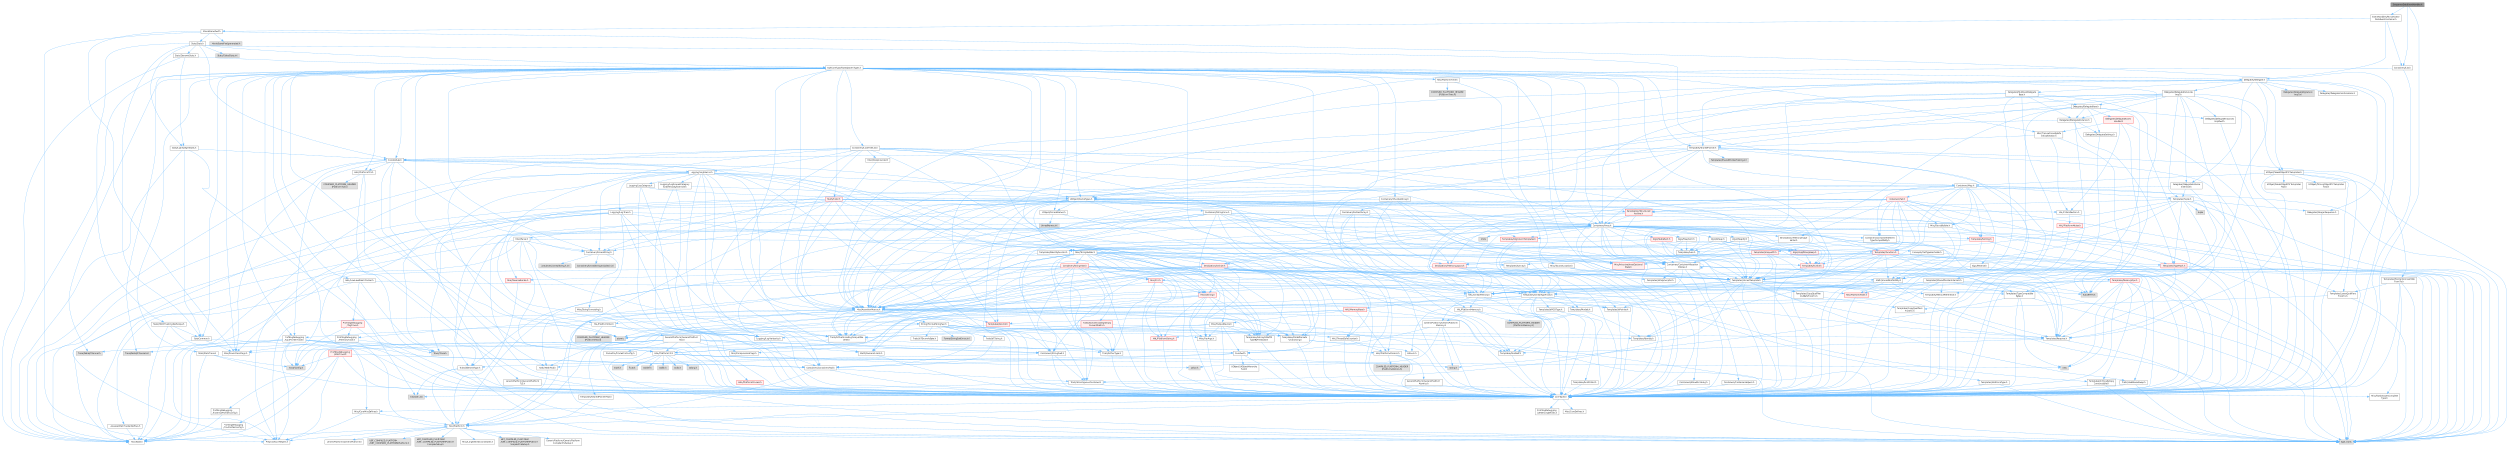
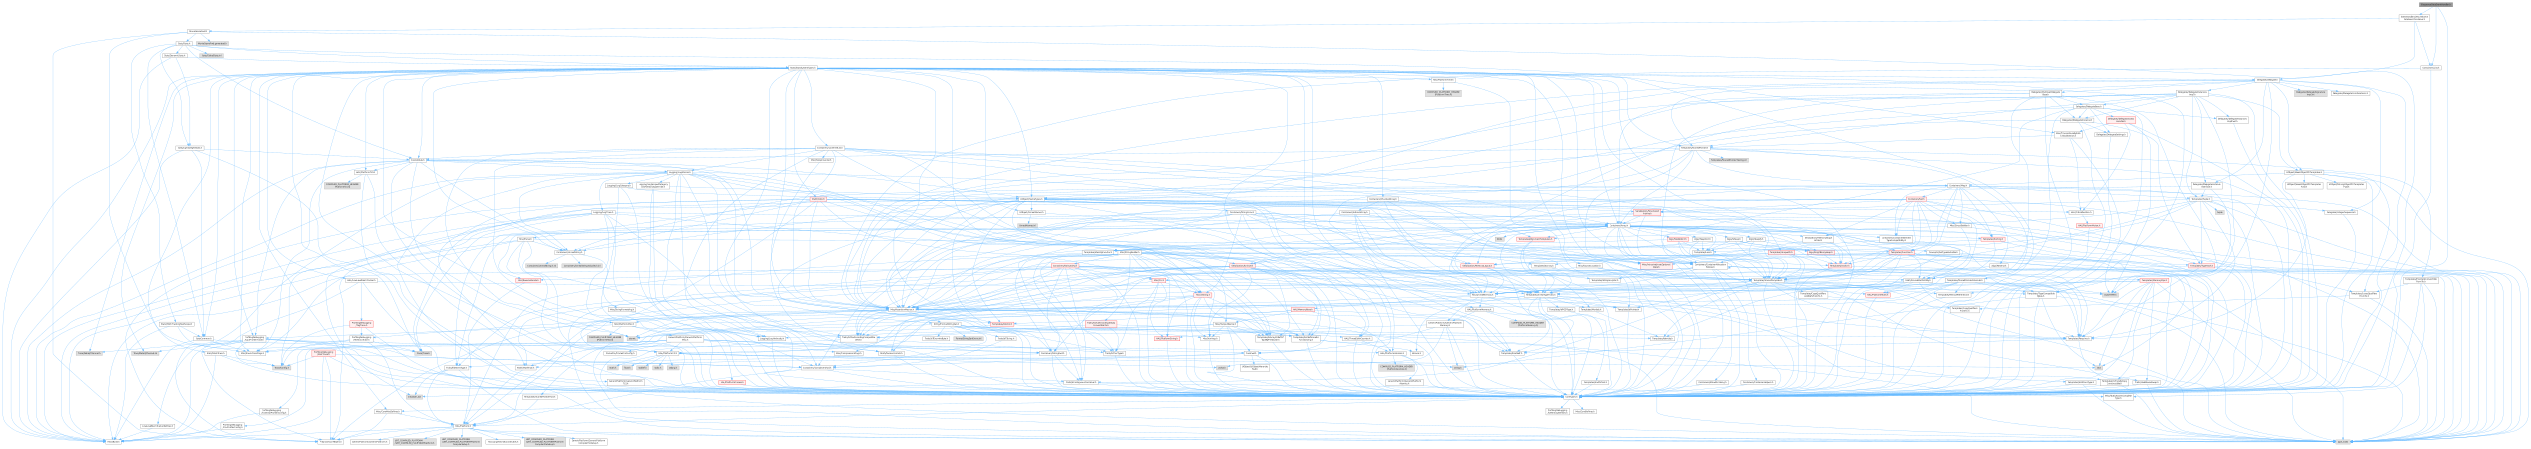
(844, 68) -> (803, 68)
(663, 368) -> none
